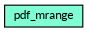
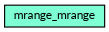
(44, 16) -> (55, 16)
